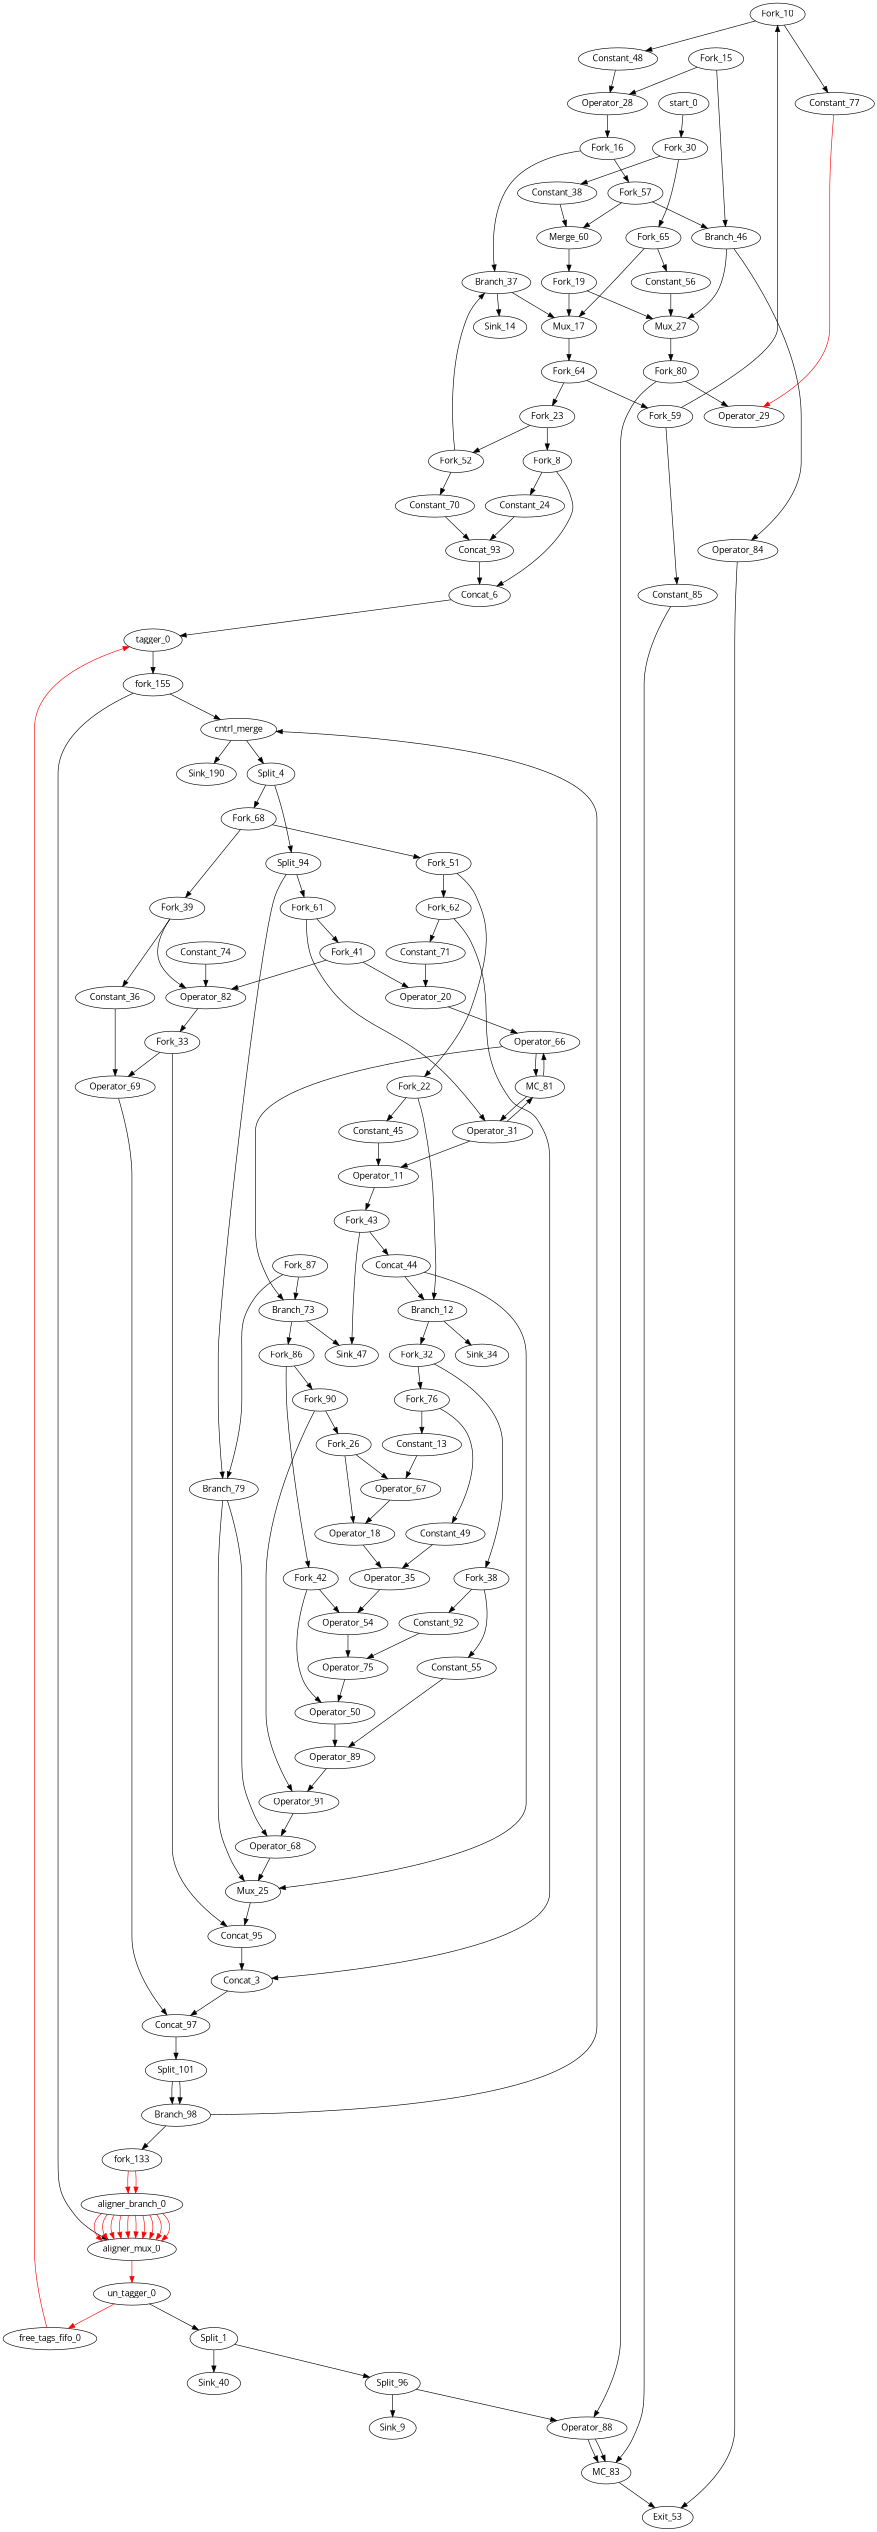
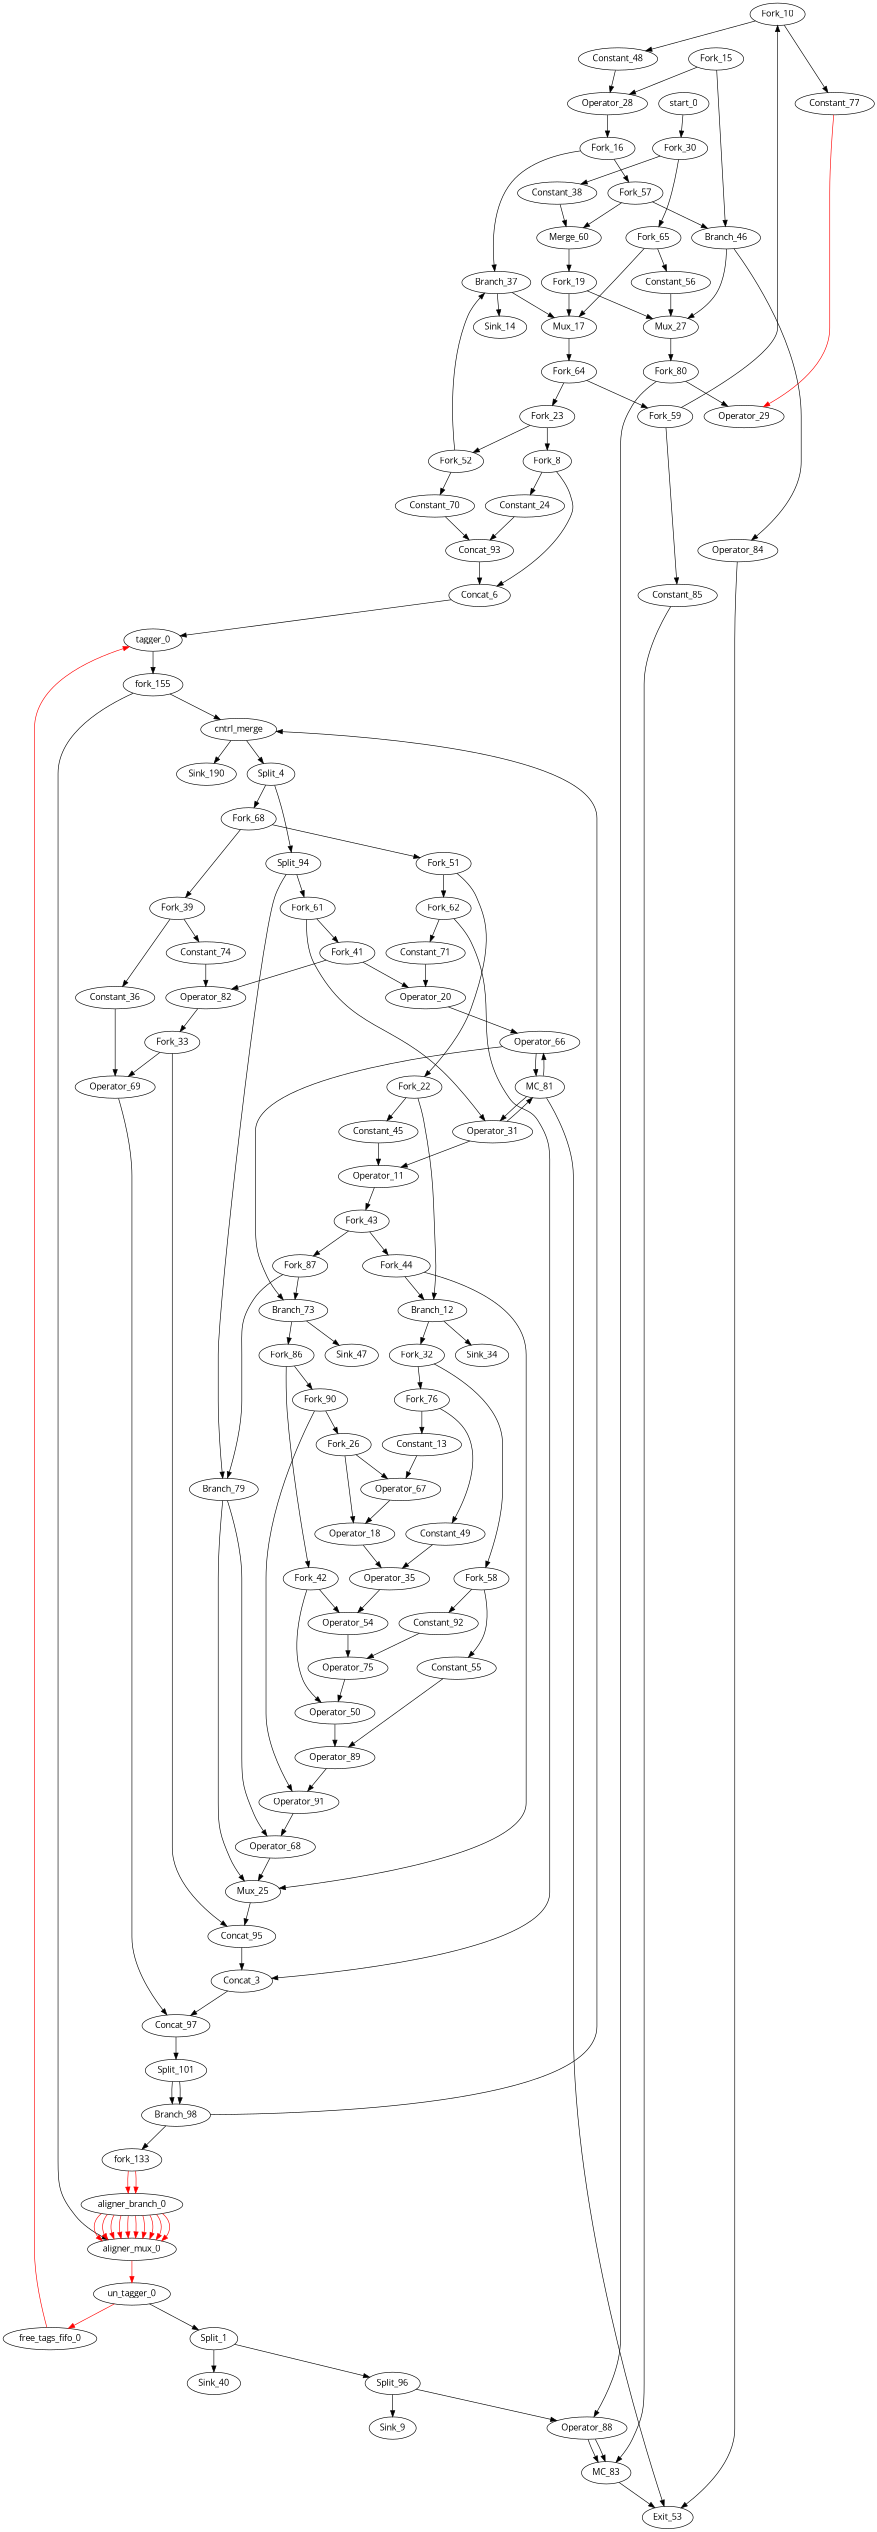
(158, 955) -> (190, 928)
(396, 1266) -> (396, 1266)
(354, 1285) -> (334, 1242)
(481, 1579) -> (481, 1579)
none -> (573, 1802)
